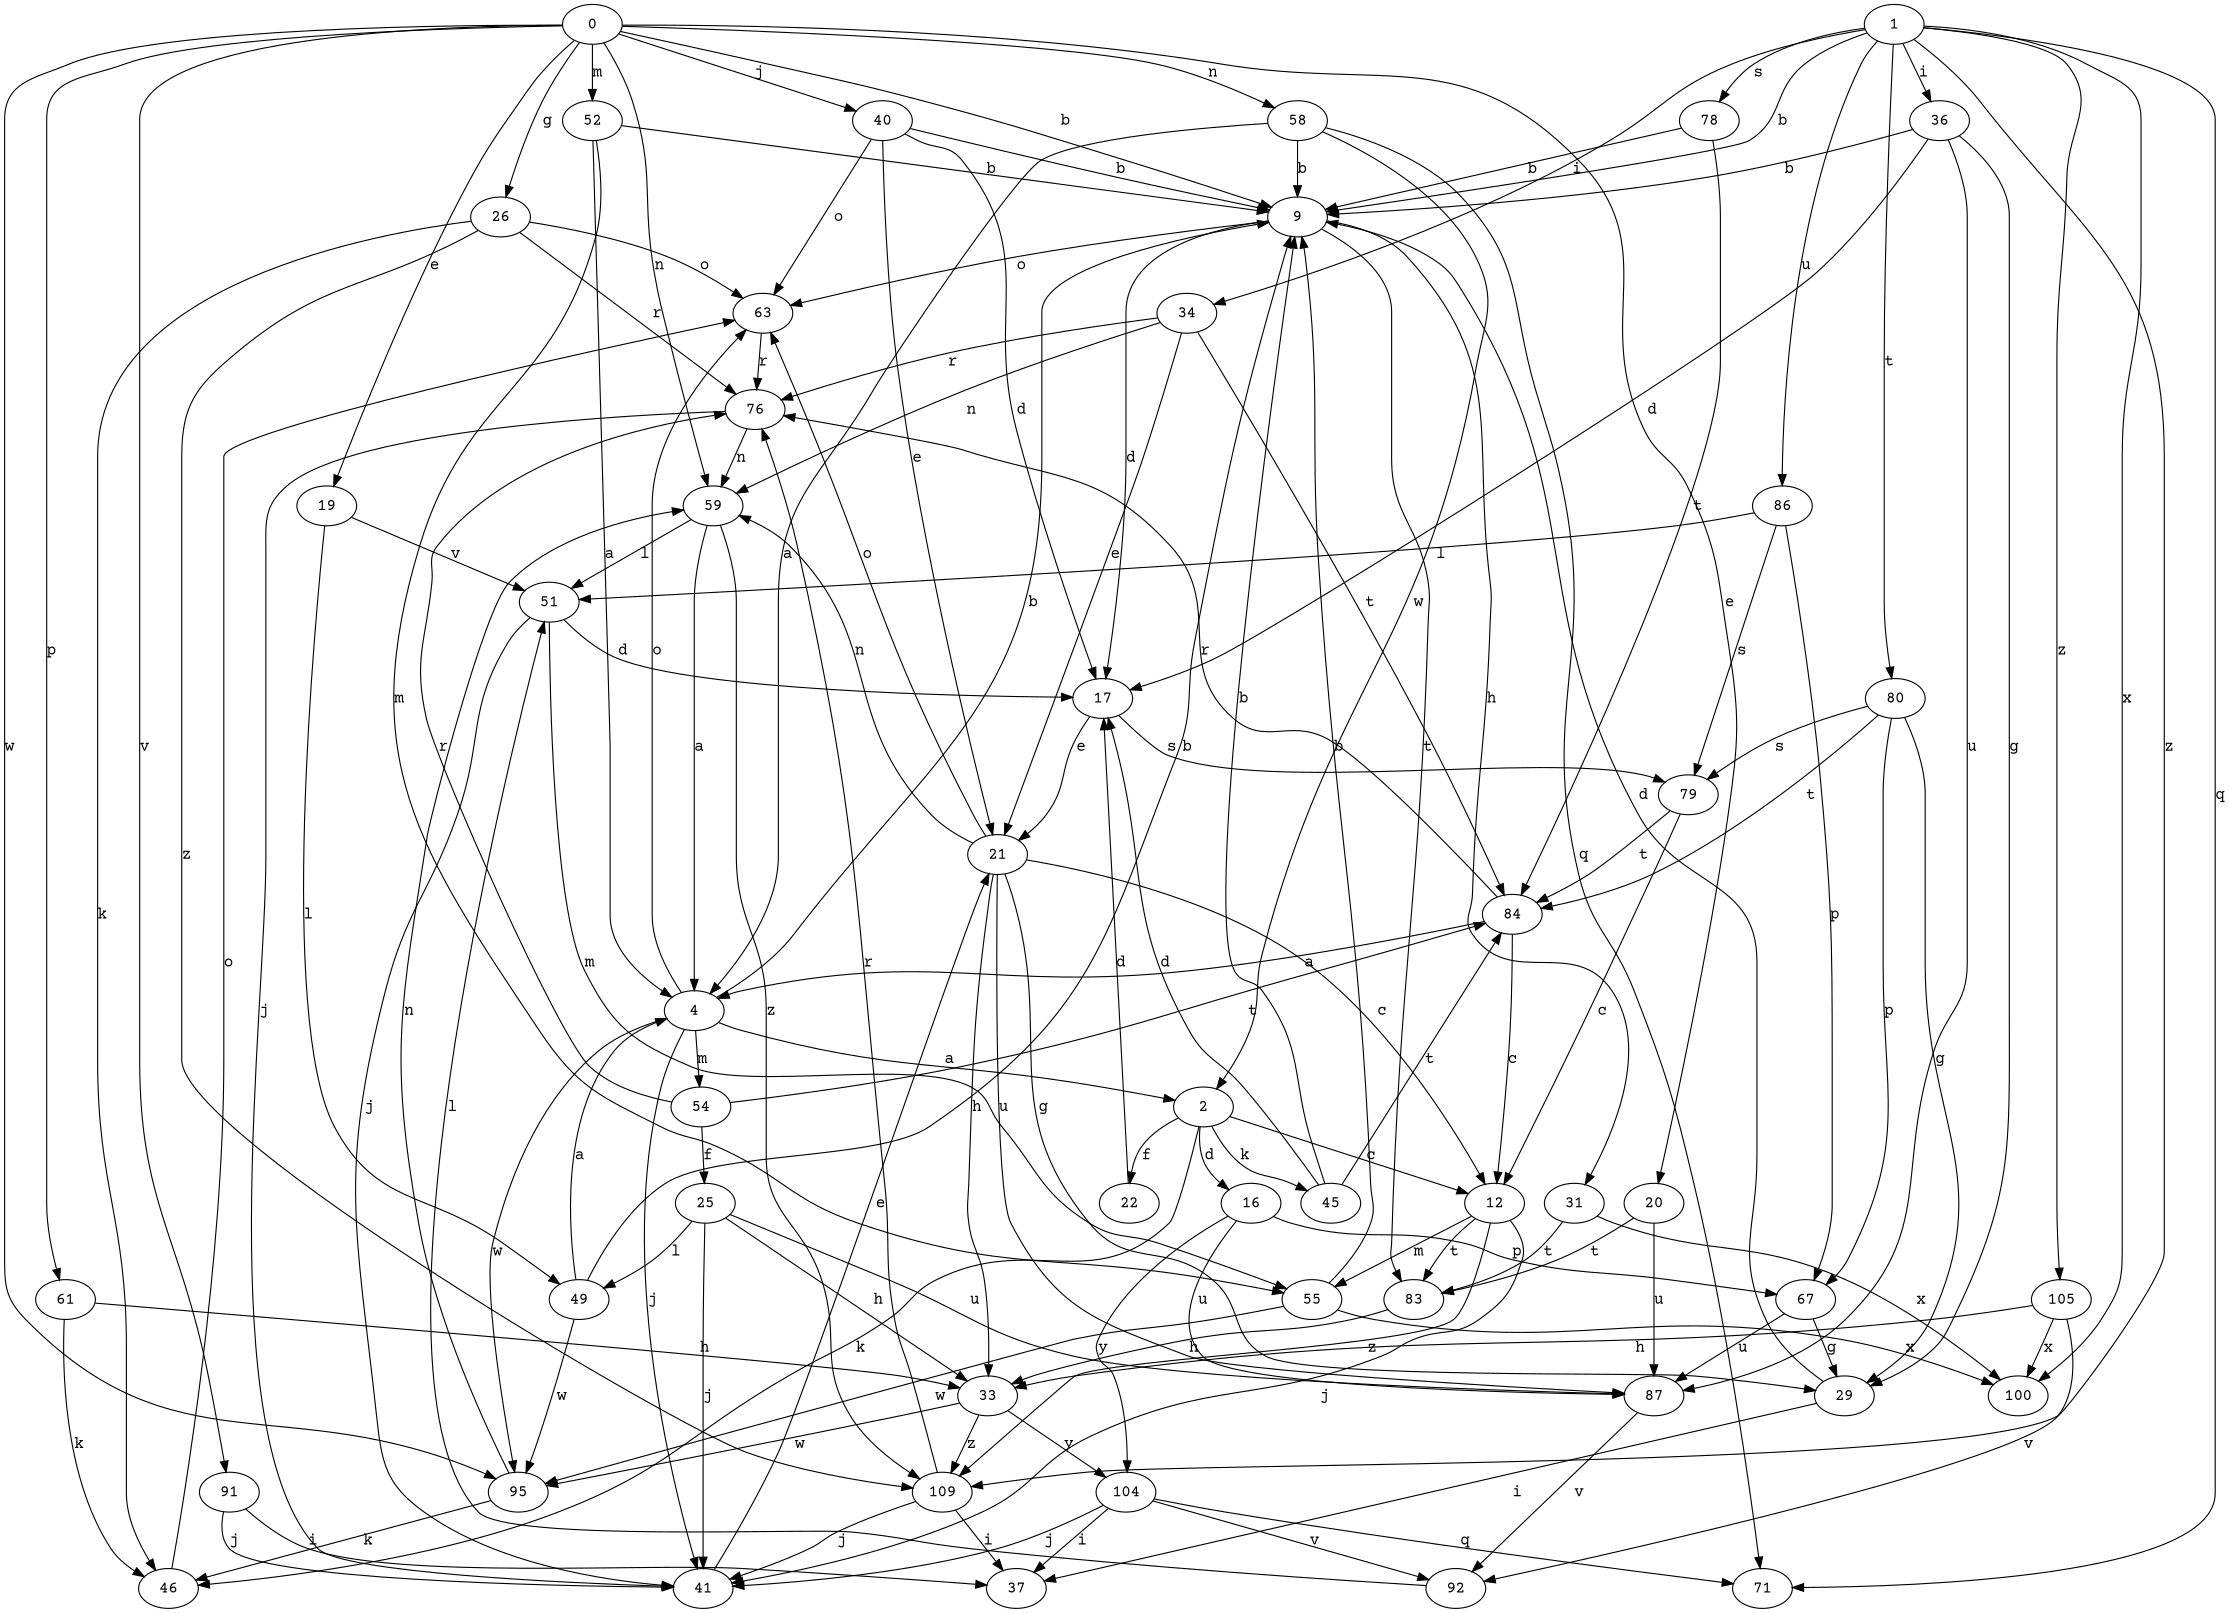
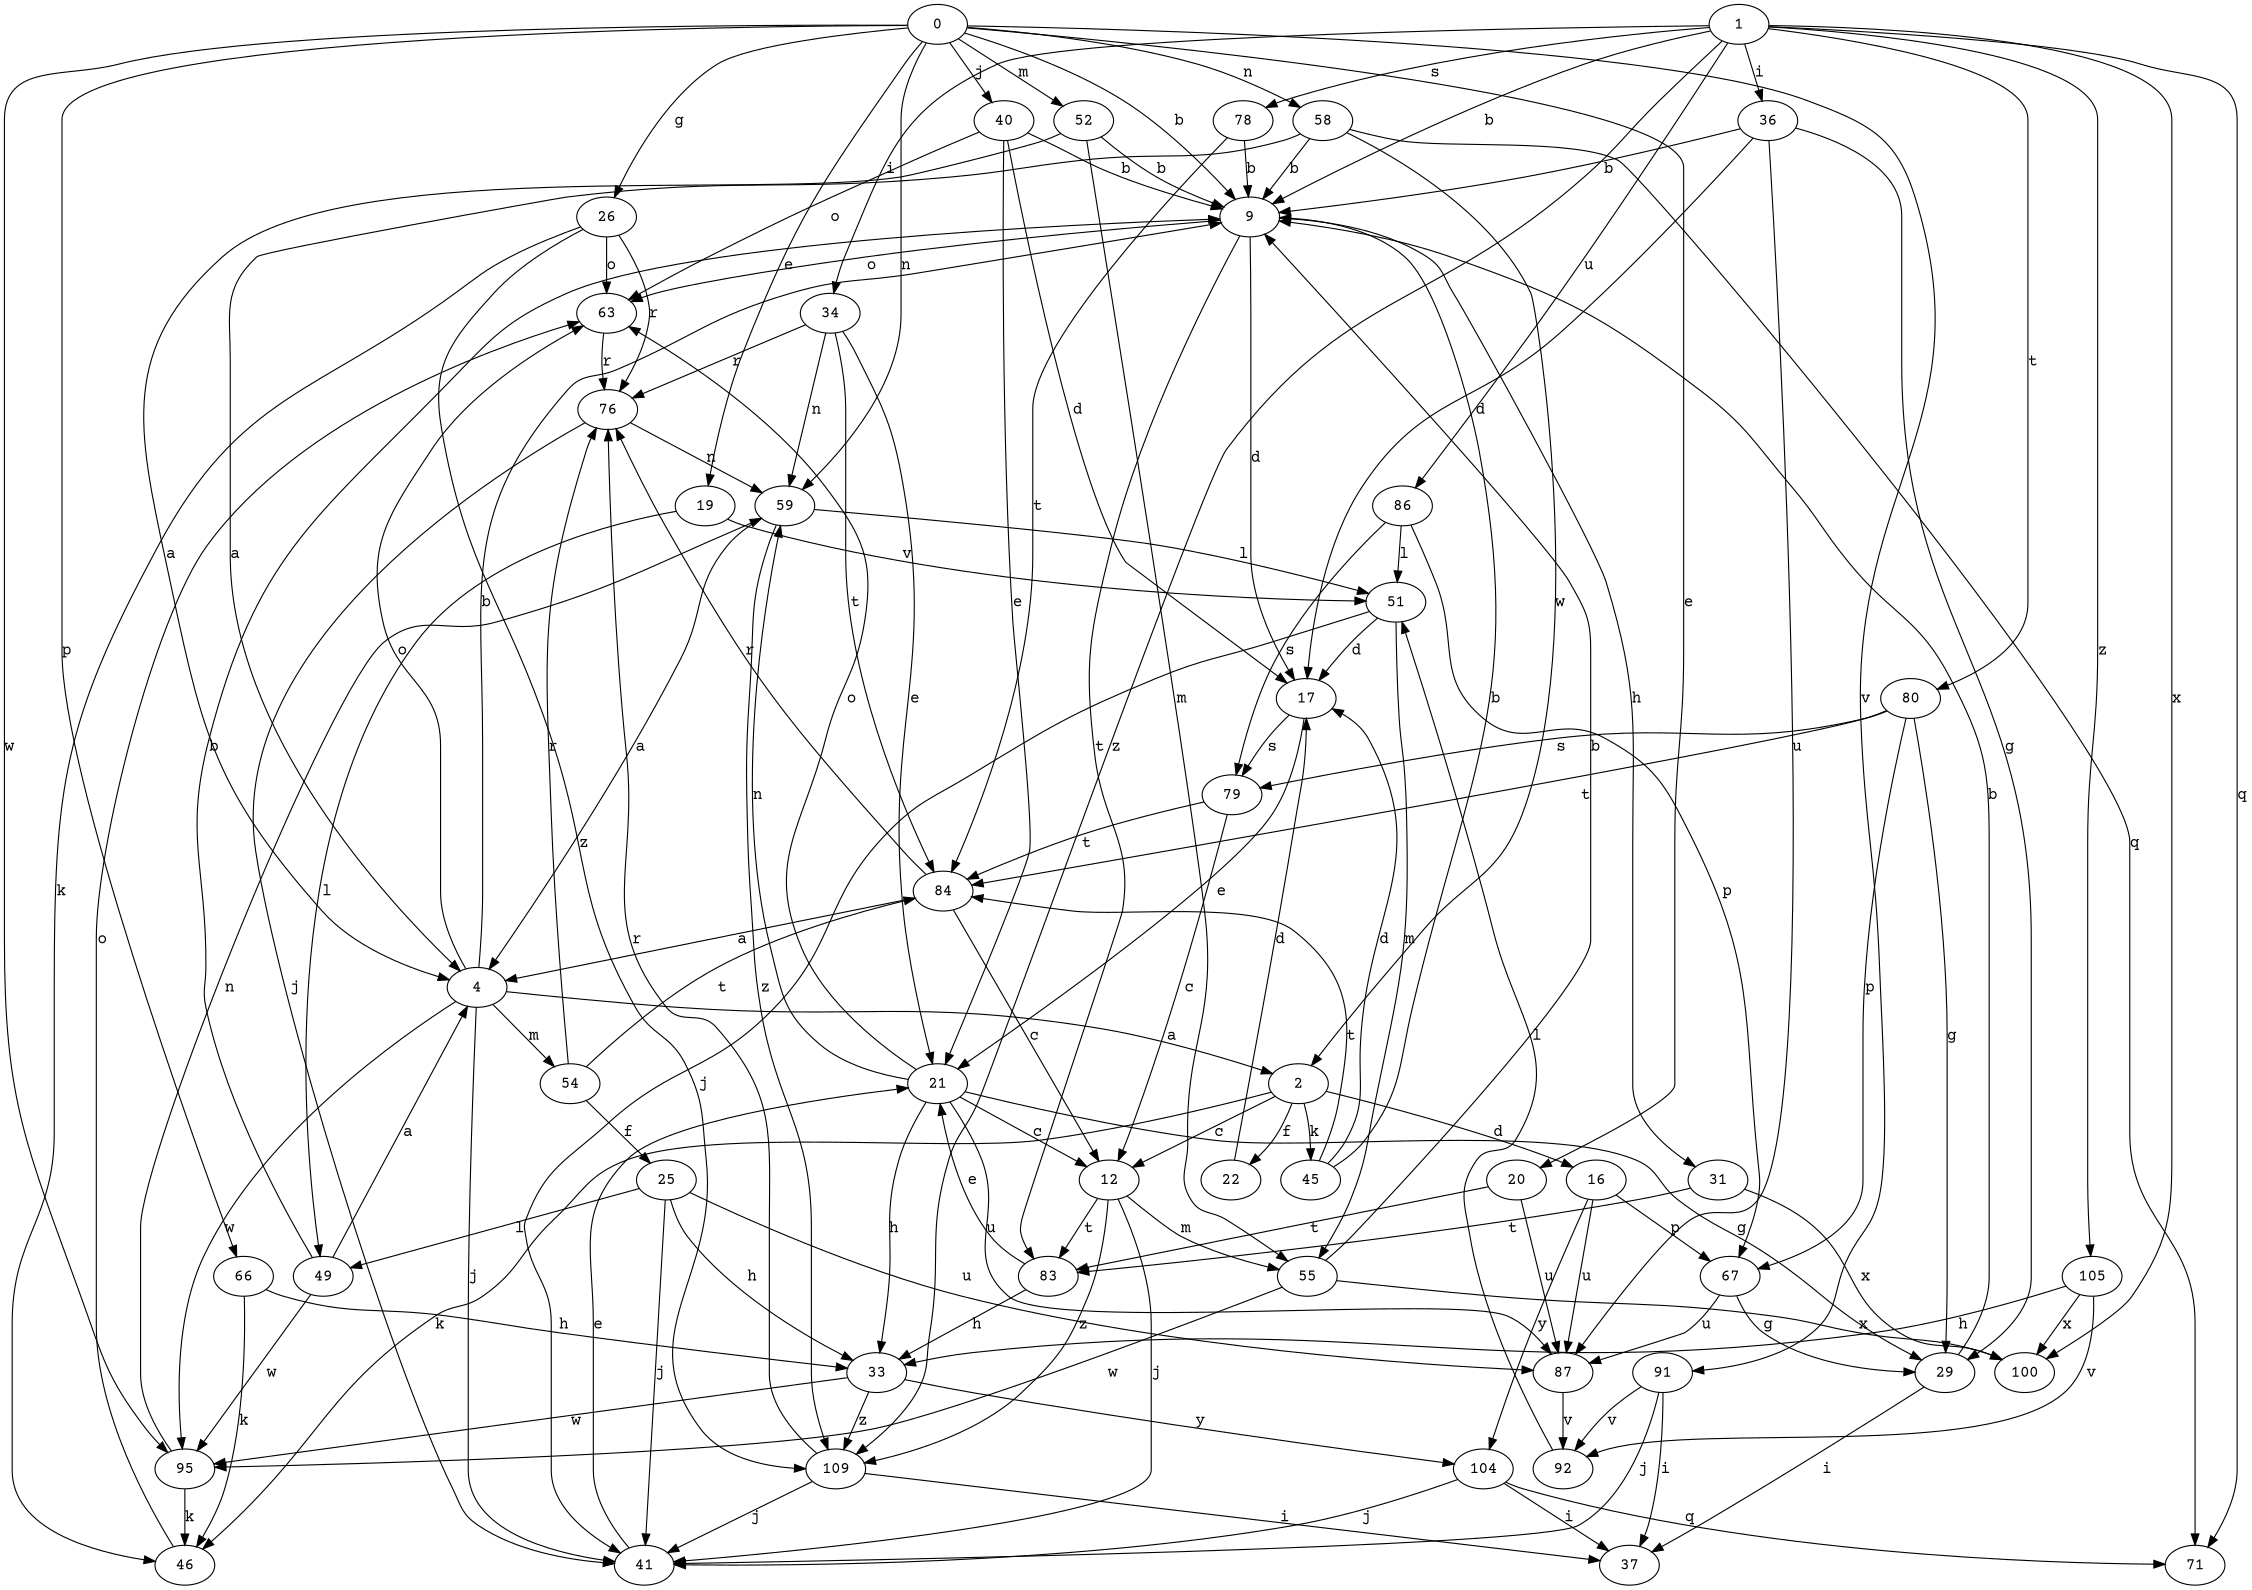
(1643, 795) -> (1993, 795)
none -> (968, 1199)
(66, 1300) -> (244, 1276)
(1285, 1539) -> (1609, 1411)
